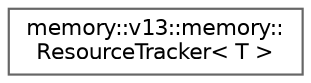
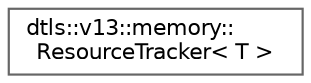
(156, 42) -> (156, 42)
